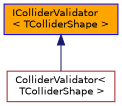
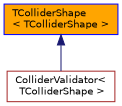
(61, 19) -> (61, 19)
